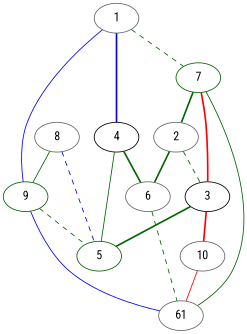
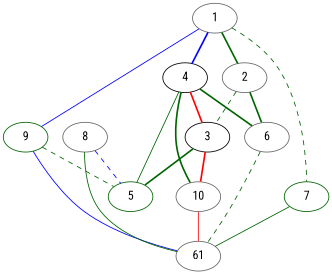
(187, 107) -> (230, 48)
(207, 137) -> (196, 107)
none -> (176, 139)
(41, 167) -> (109, 220)
